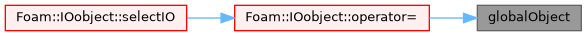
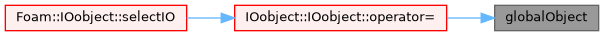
(332, 18) -> (341, 18)
